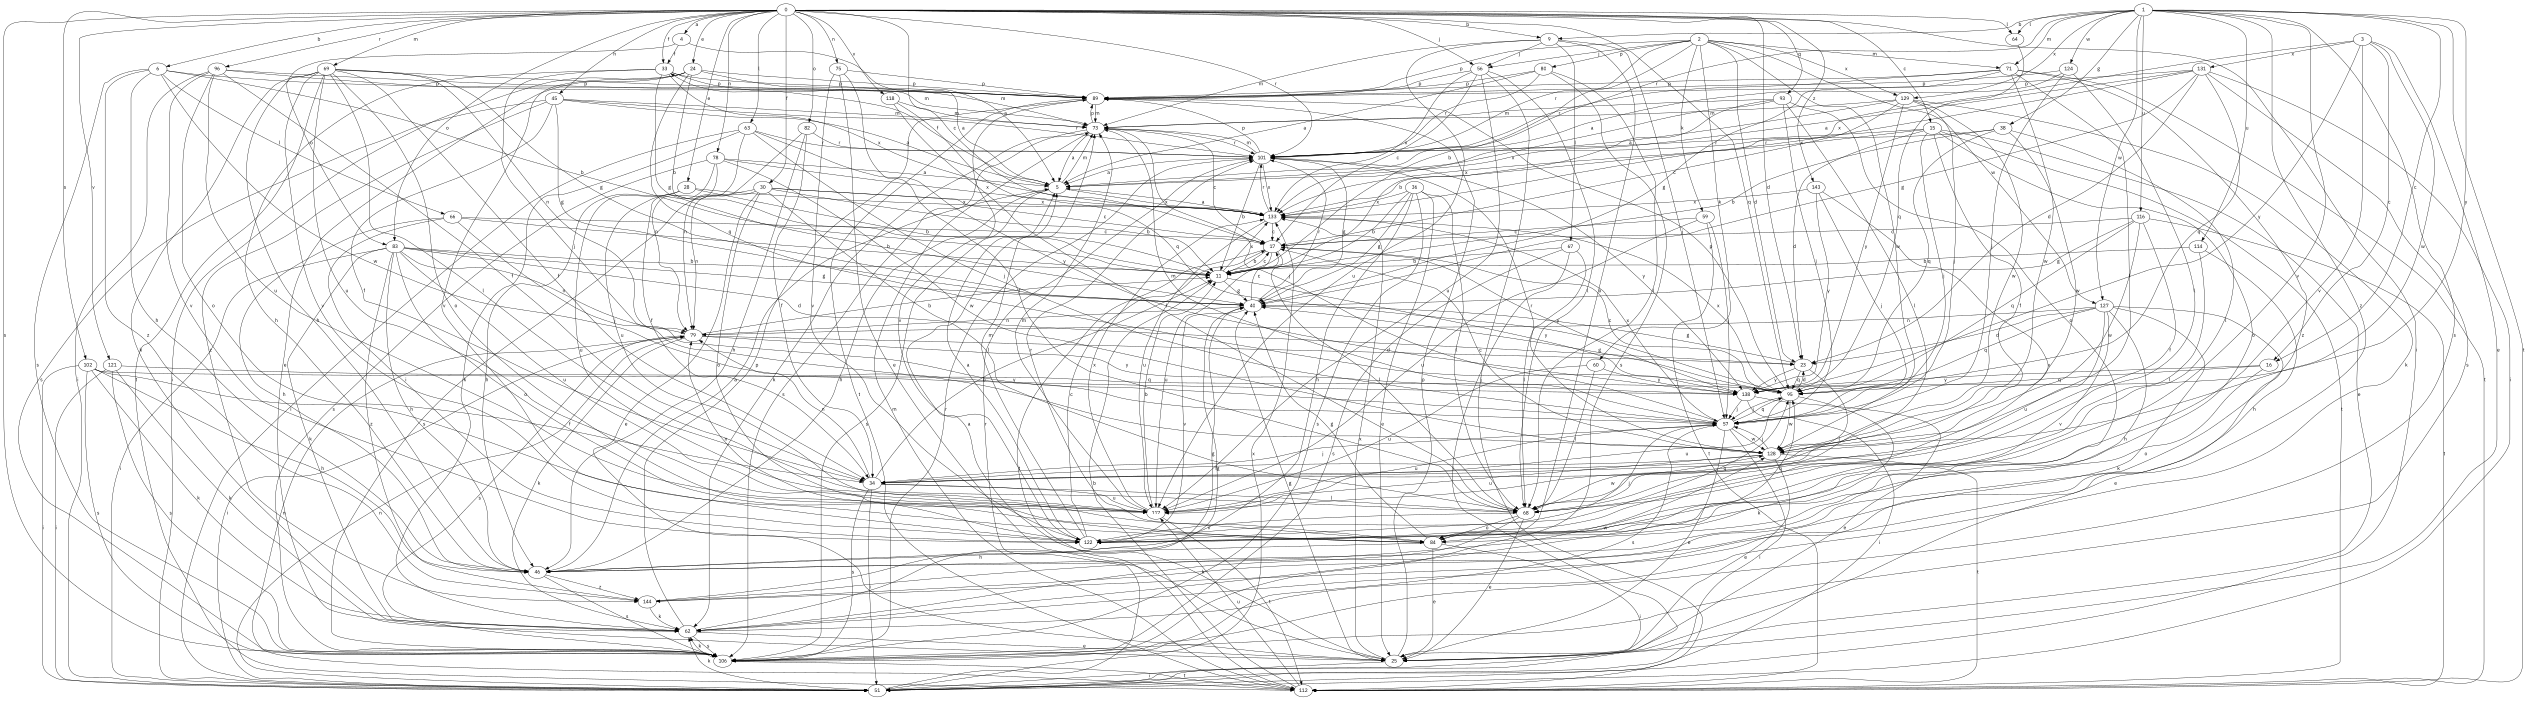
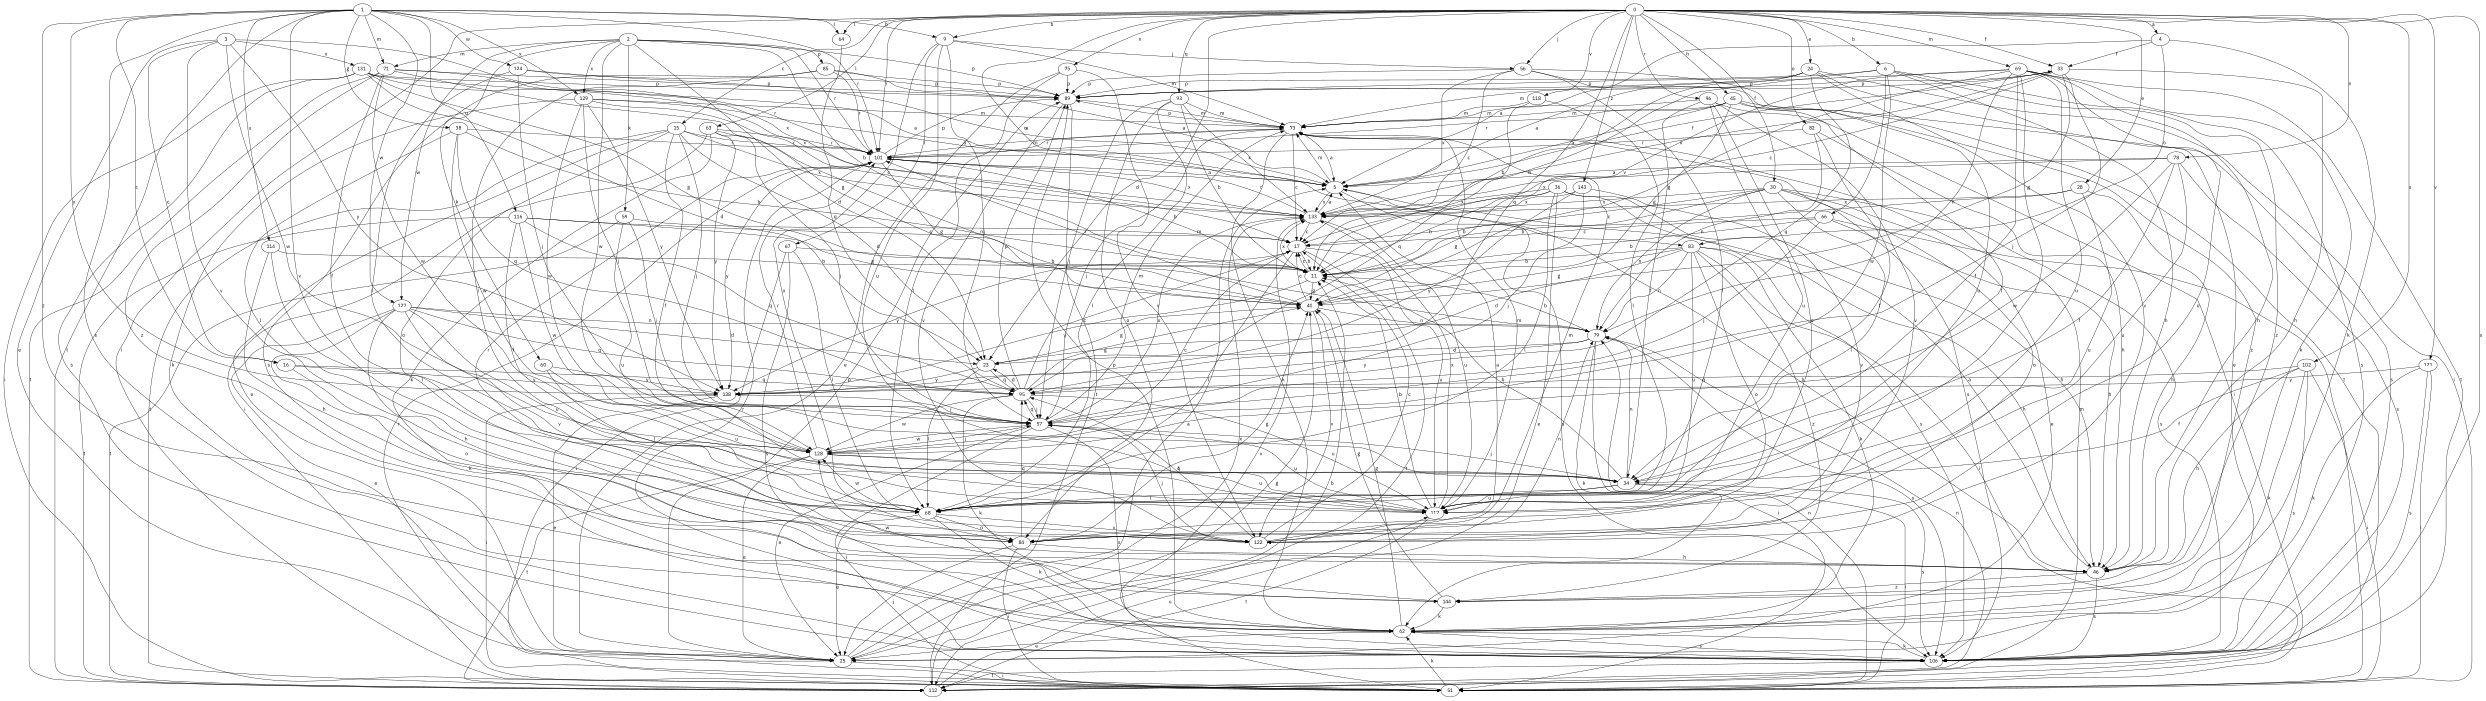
(1591, 53) -> none
(1544, 69) -> (826, 69)
(526, 85) -> none
(966, 147) -> (1643, 173)
(1516, 232) -> (1199, 232)
(1591, 243) -> none
(2116, 340) -> none
(1481, 380) -> (2344, 380)
(511, 428) -> (1658, 153)
(1064, 440) -> (485, 350)
(585, 506) -> (2328, 679)
none -> (2206, 583)
(1434, 602) -> (893, 602)
